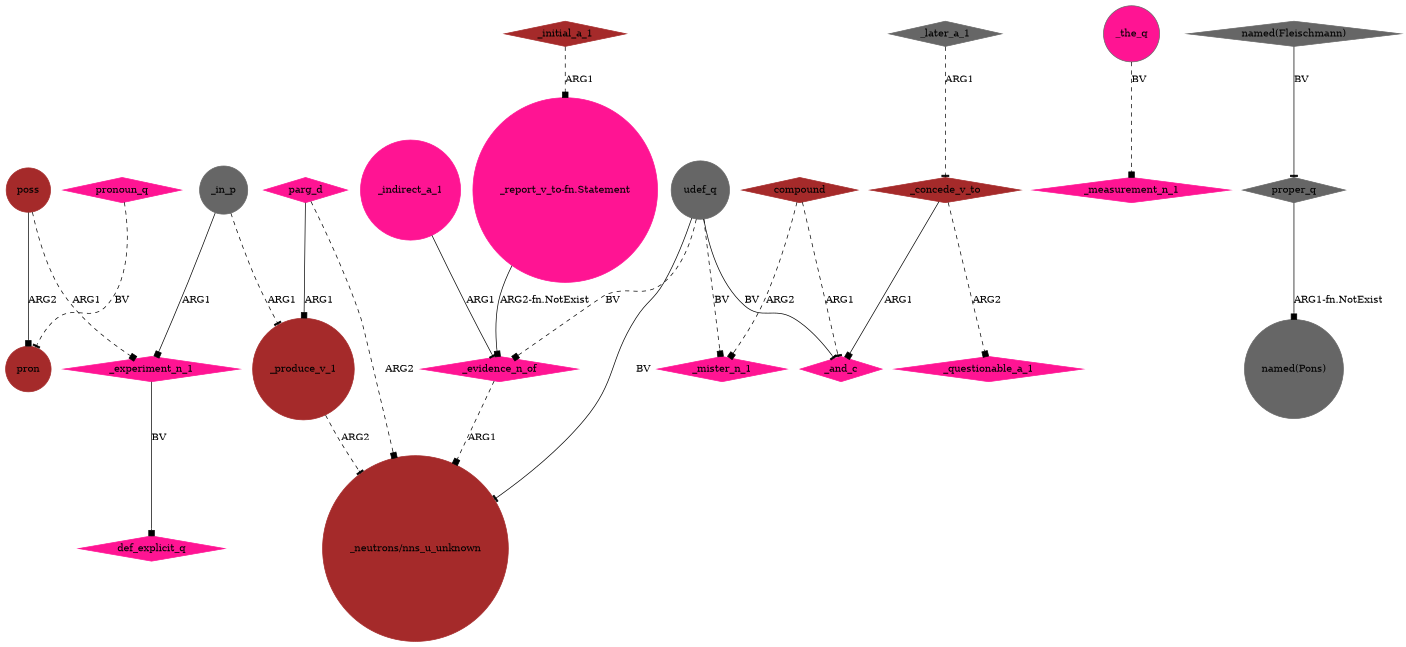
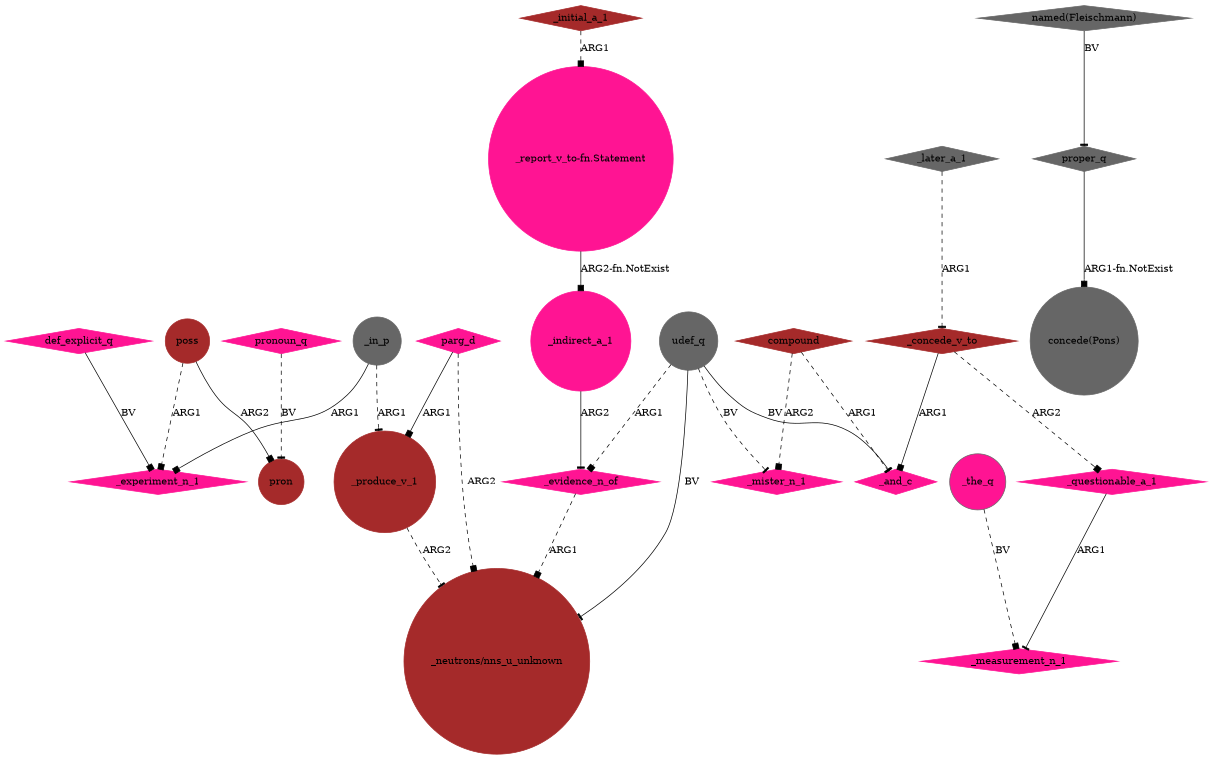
(712, 284) -> (726, 422)
(481, 300) -> (595, 413)
(612, 300) -> (649, 413)
(498, 306) -> (581, 268)
(1294, 369) -> (1084, 341)
(152, 455) -> (117, 408)
none -> (1066, 570)
